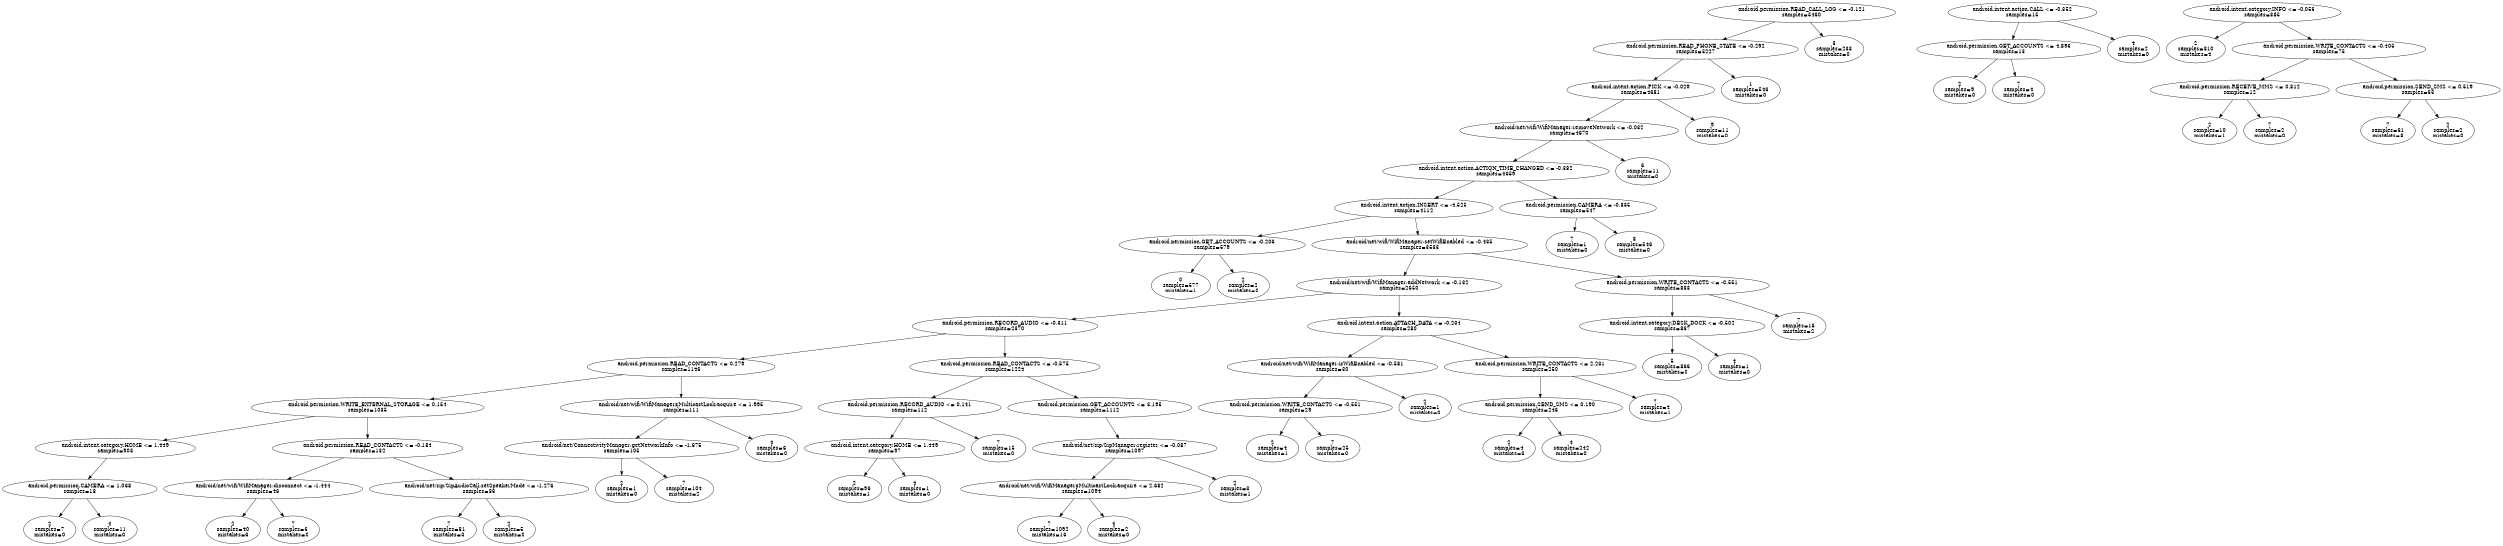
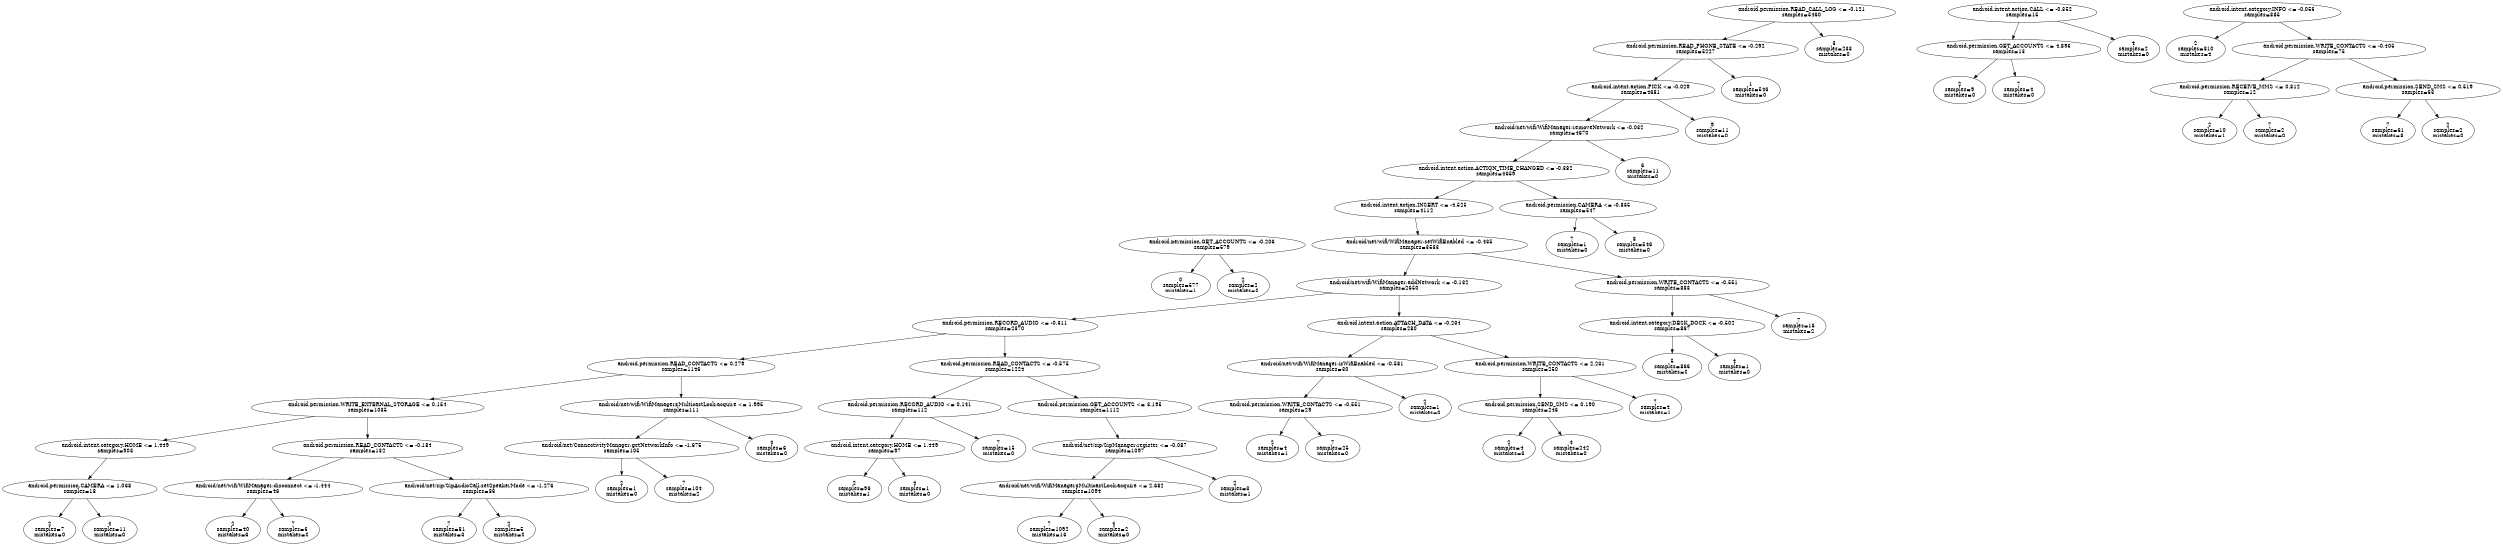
(1316, 226) -> none
